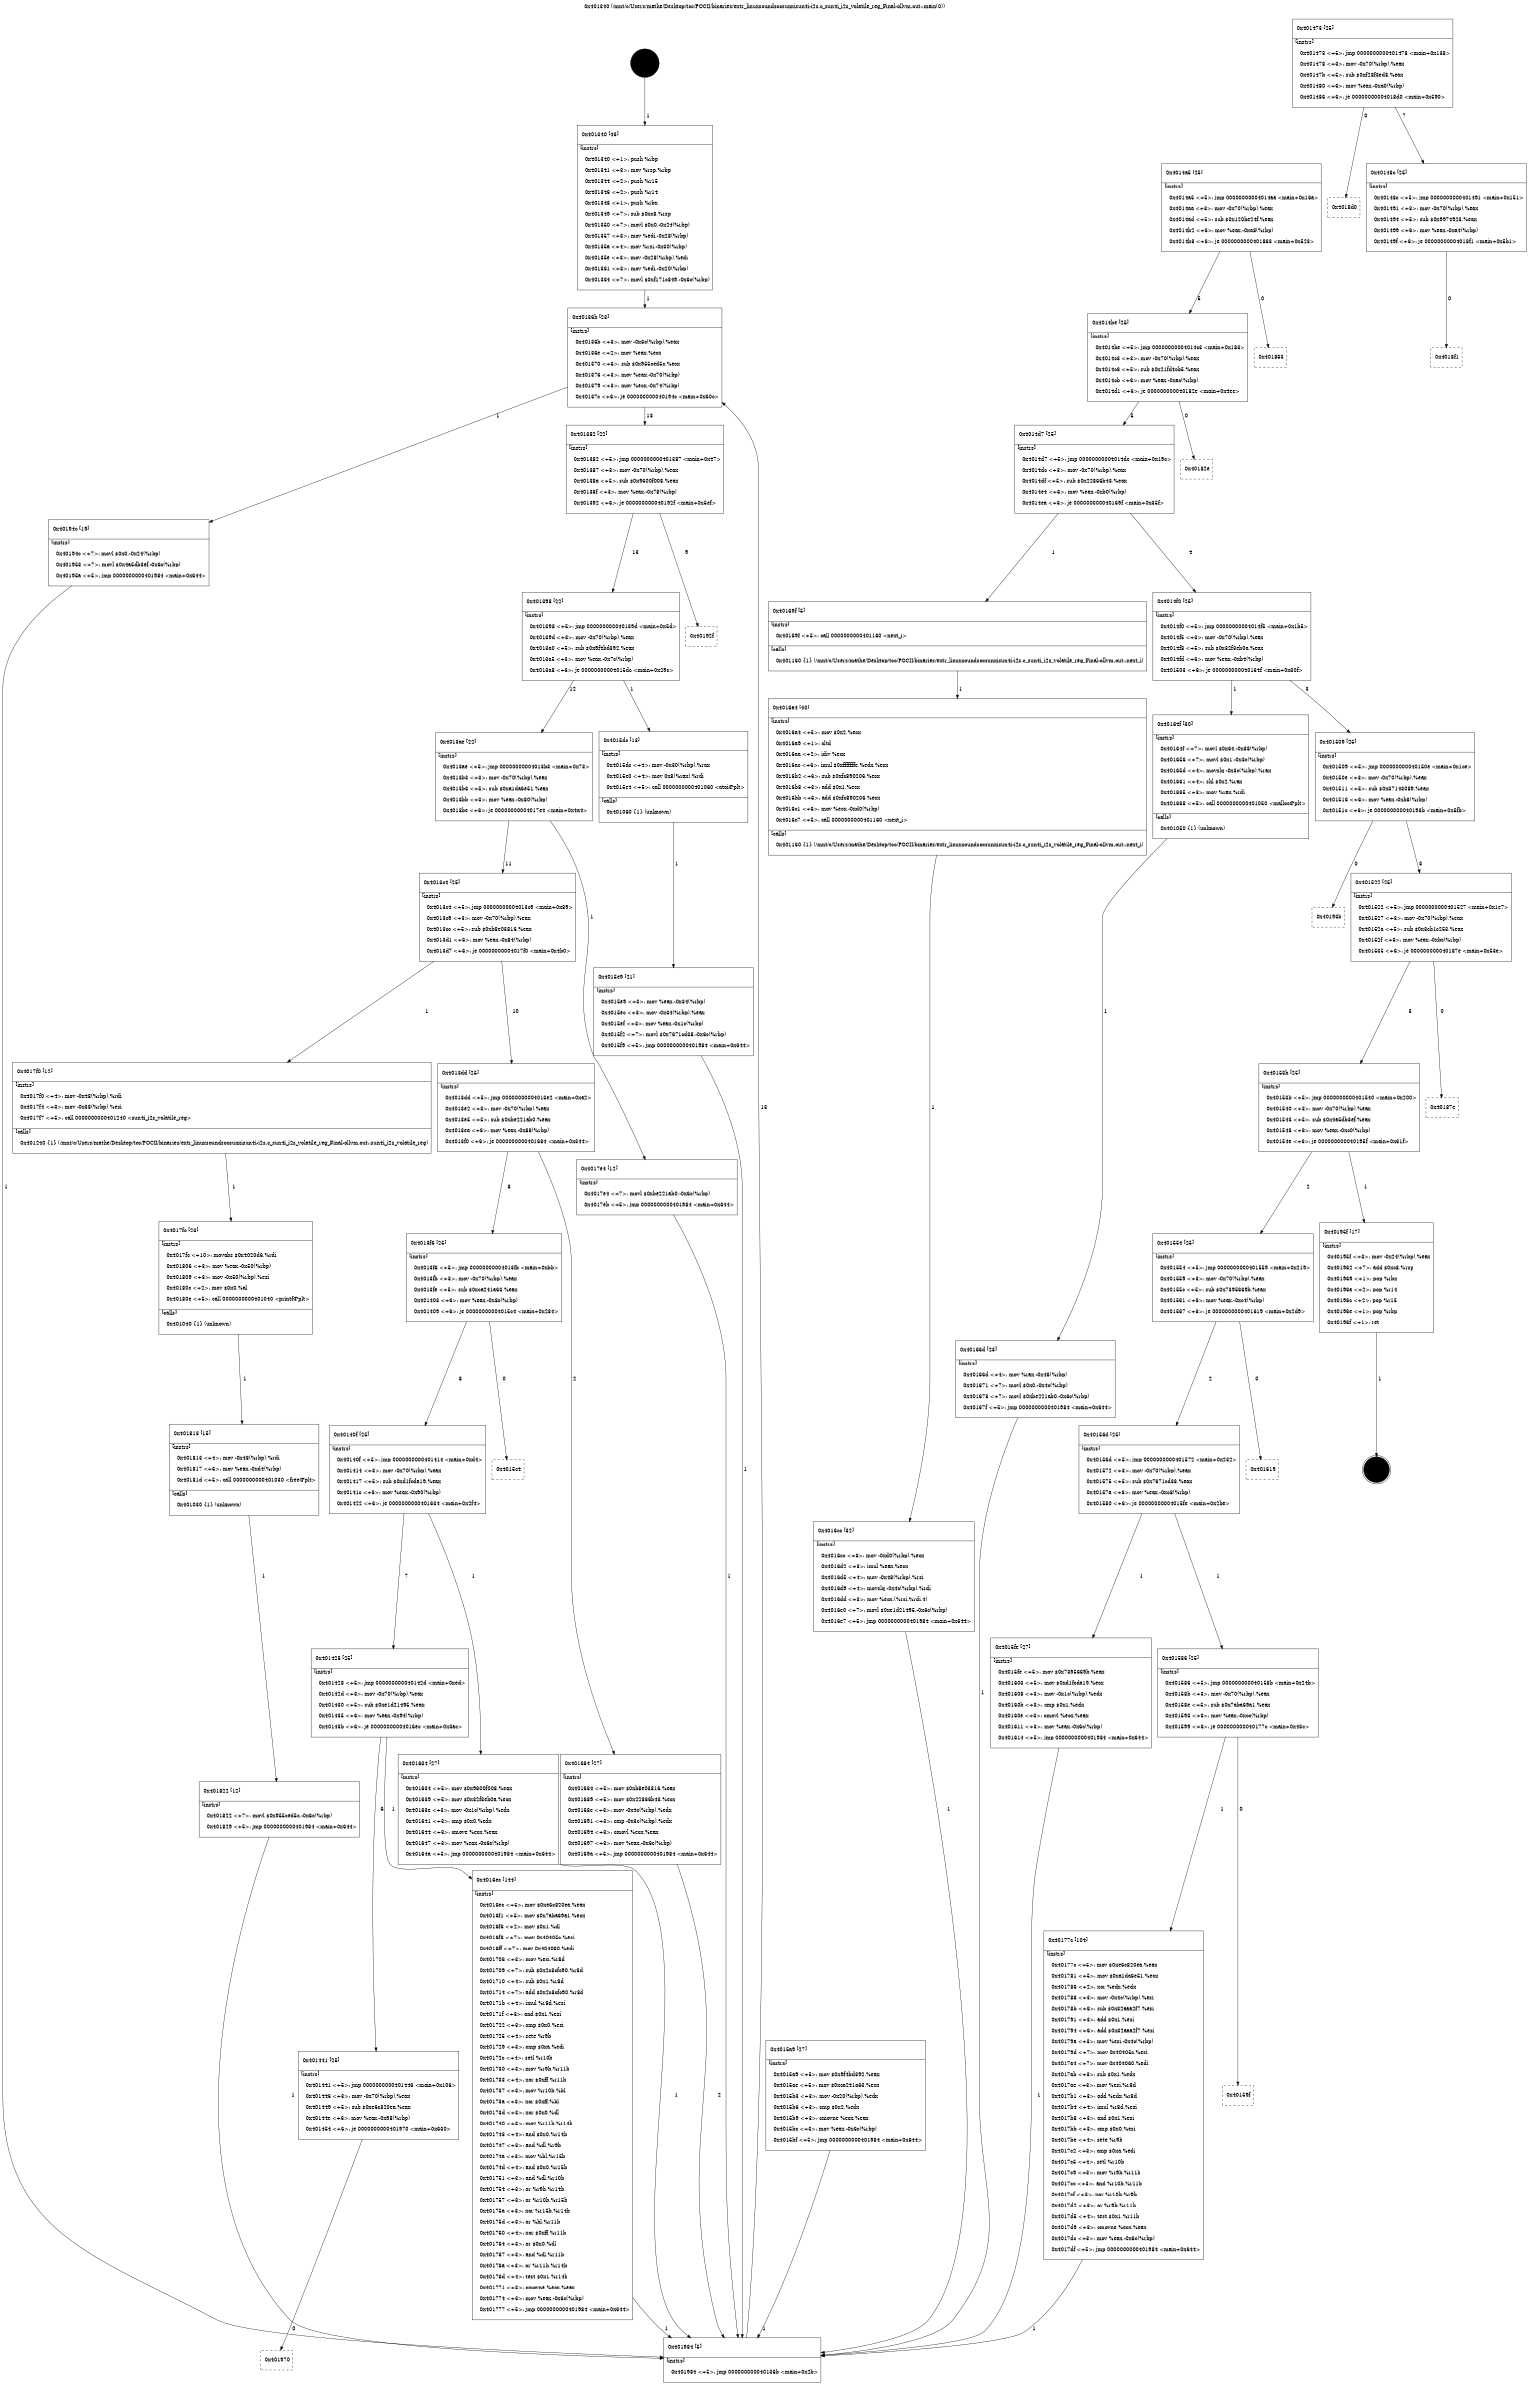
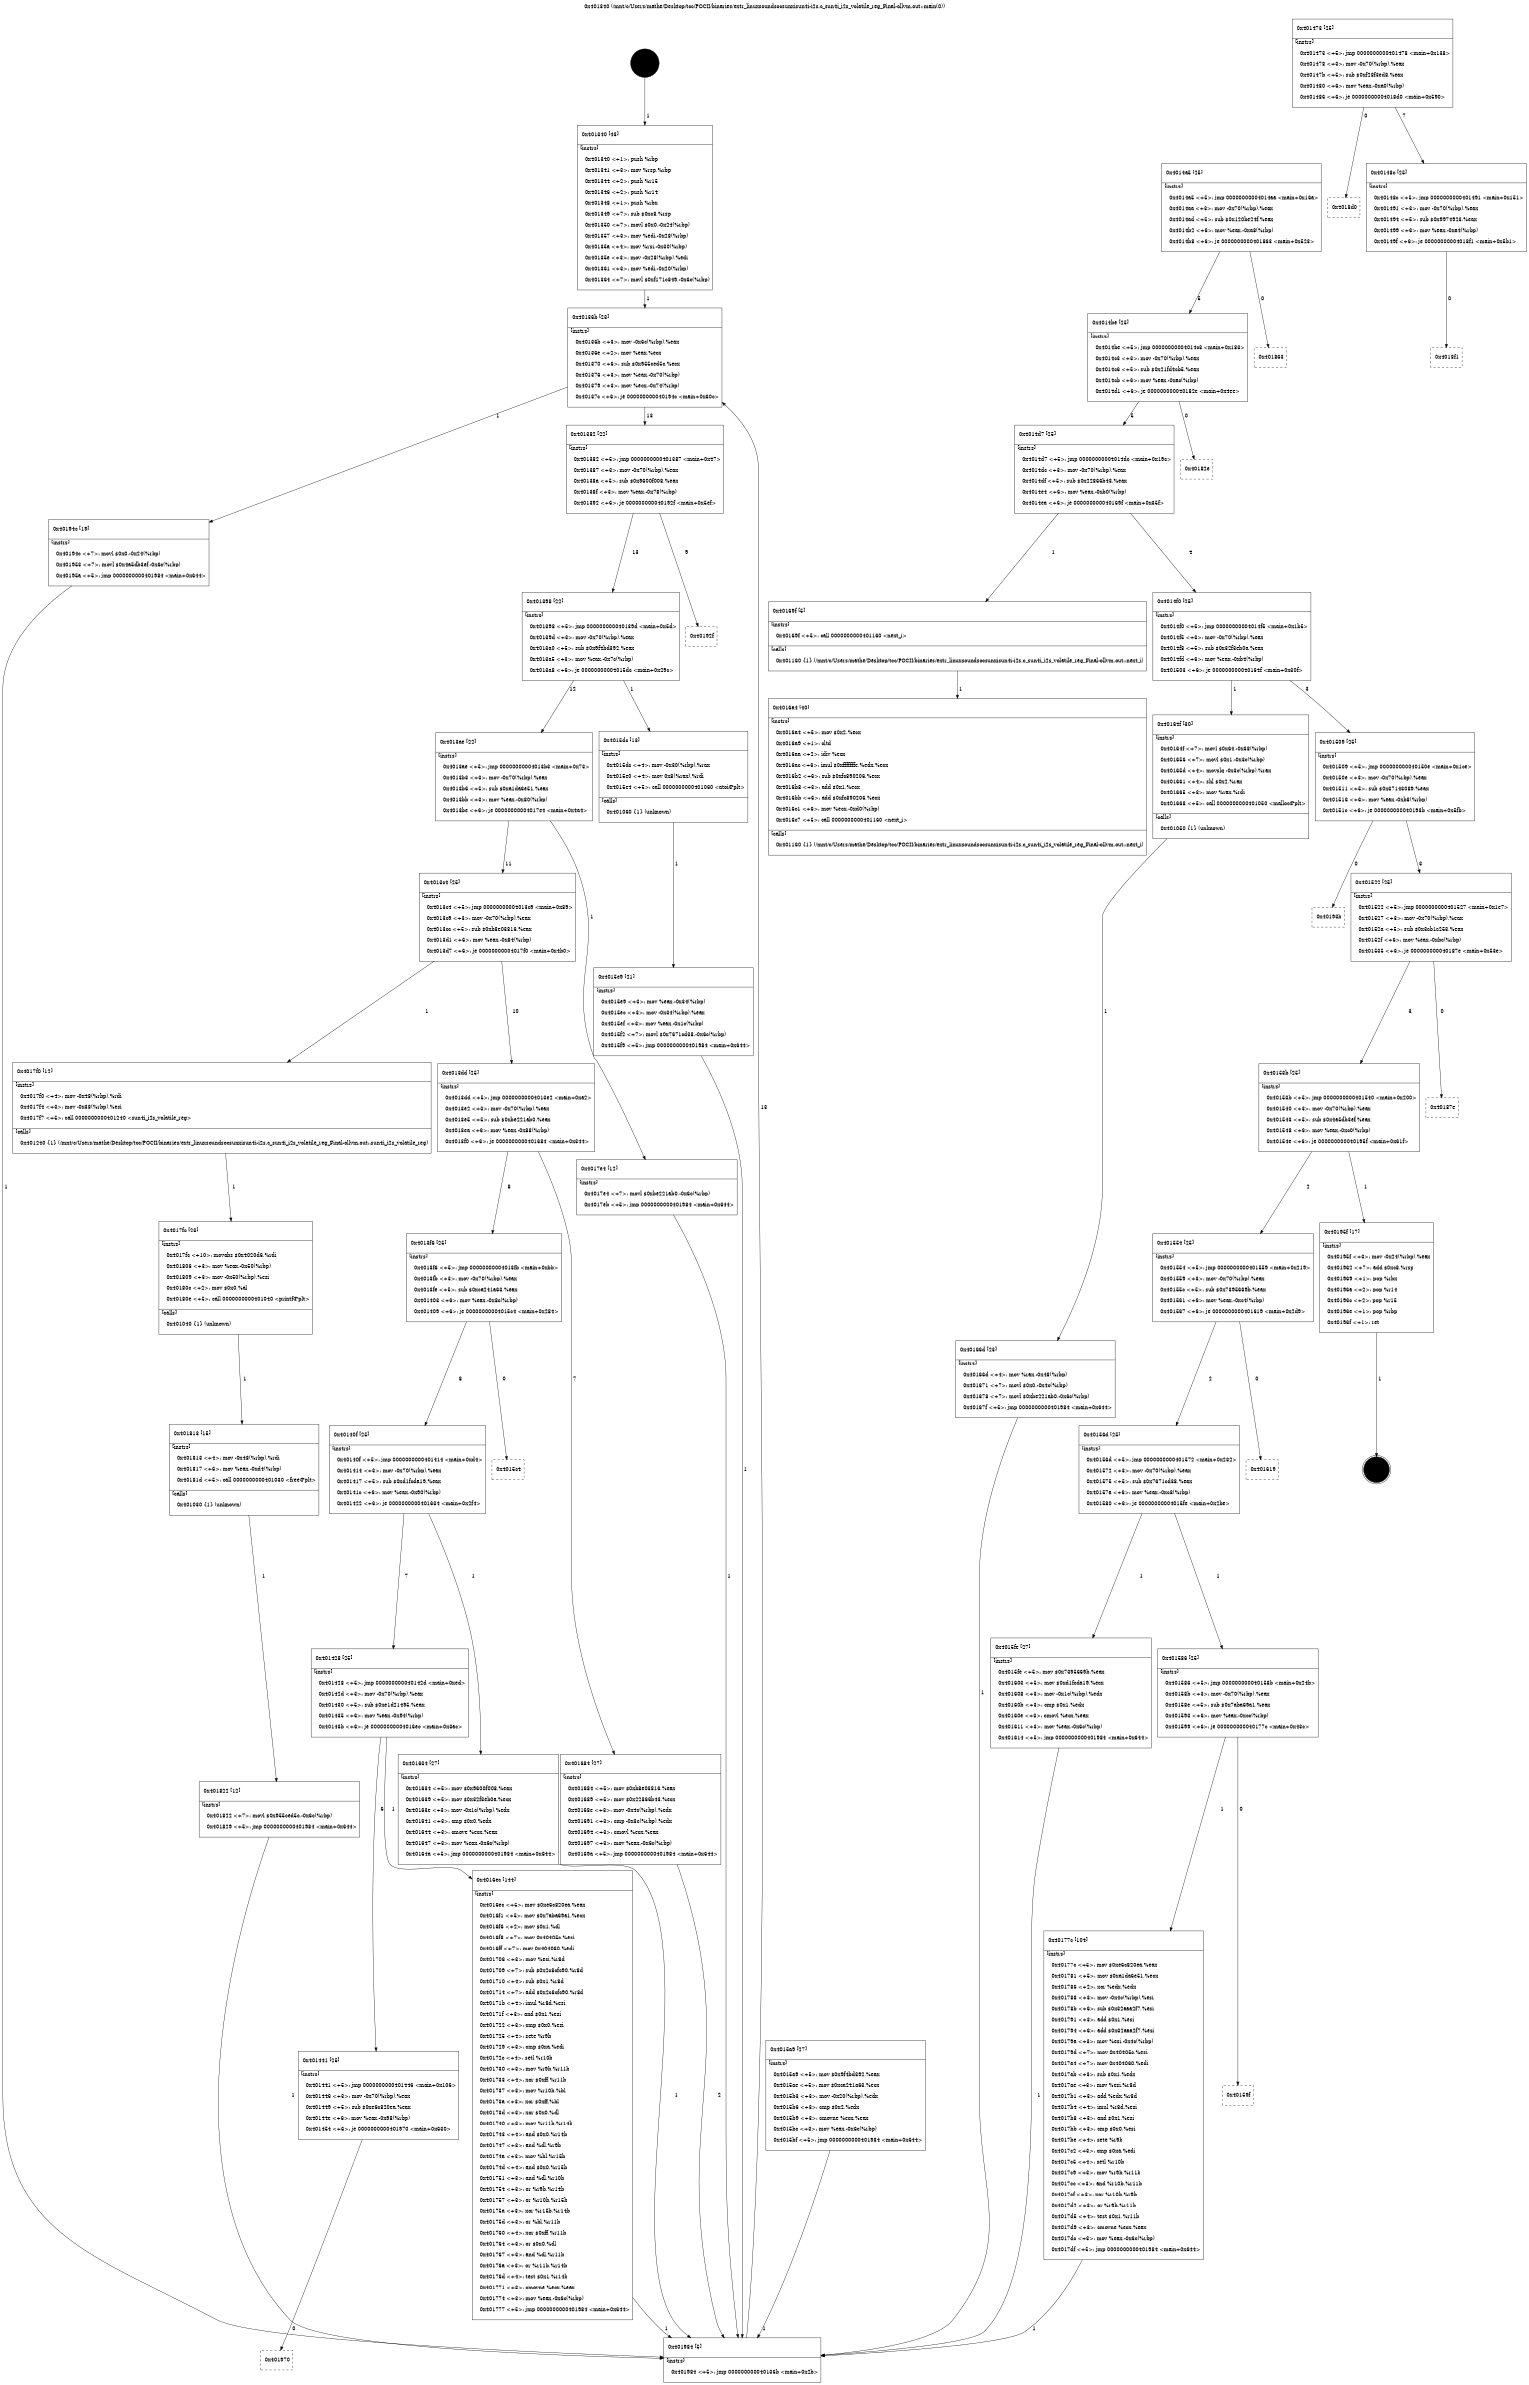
(574, 1379) -> (574, 1379)
(894, 1577) -> none
